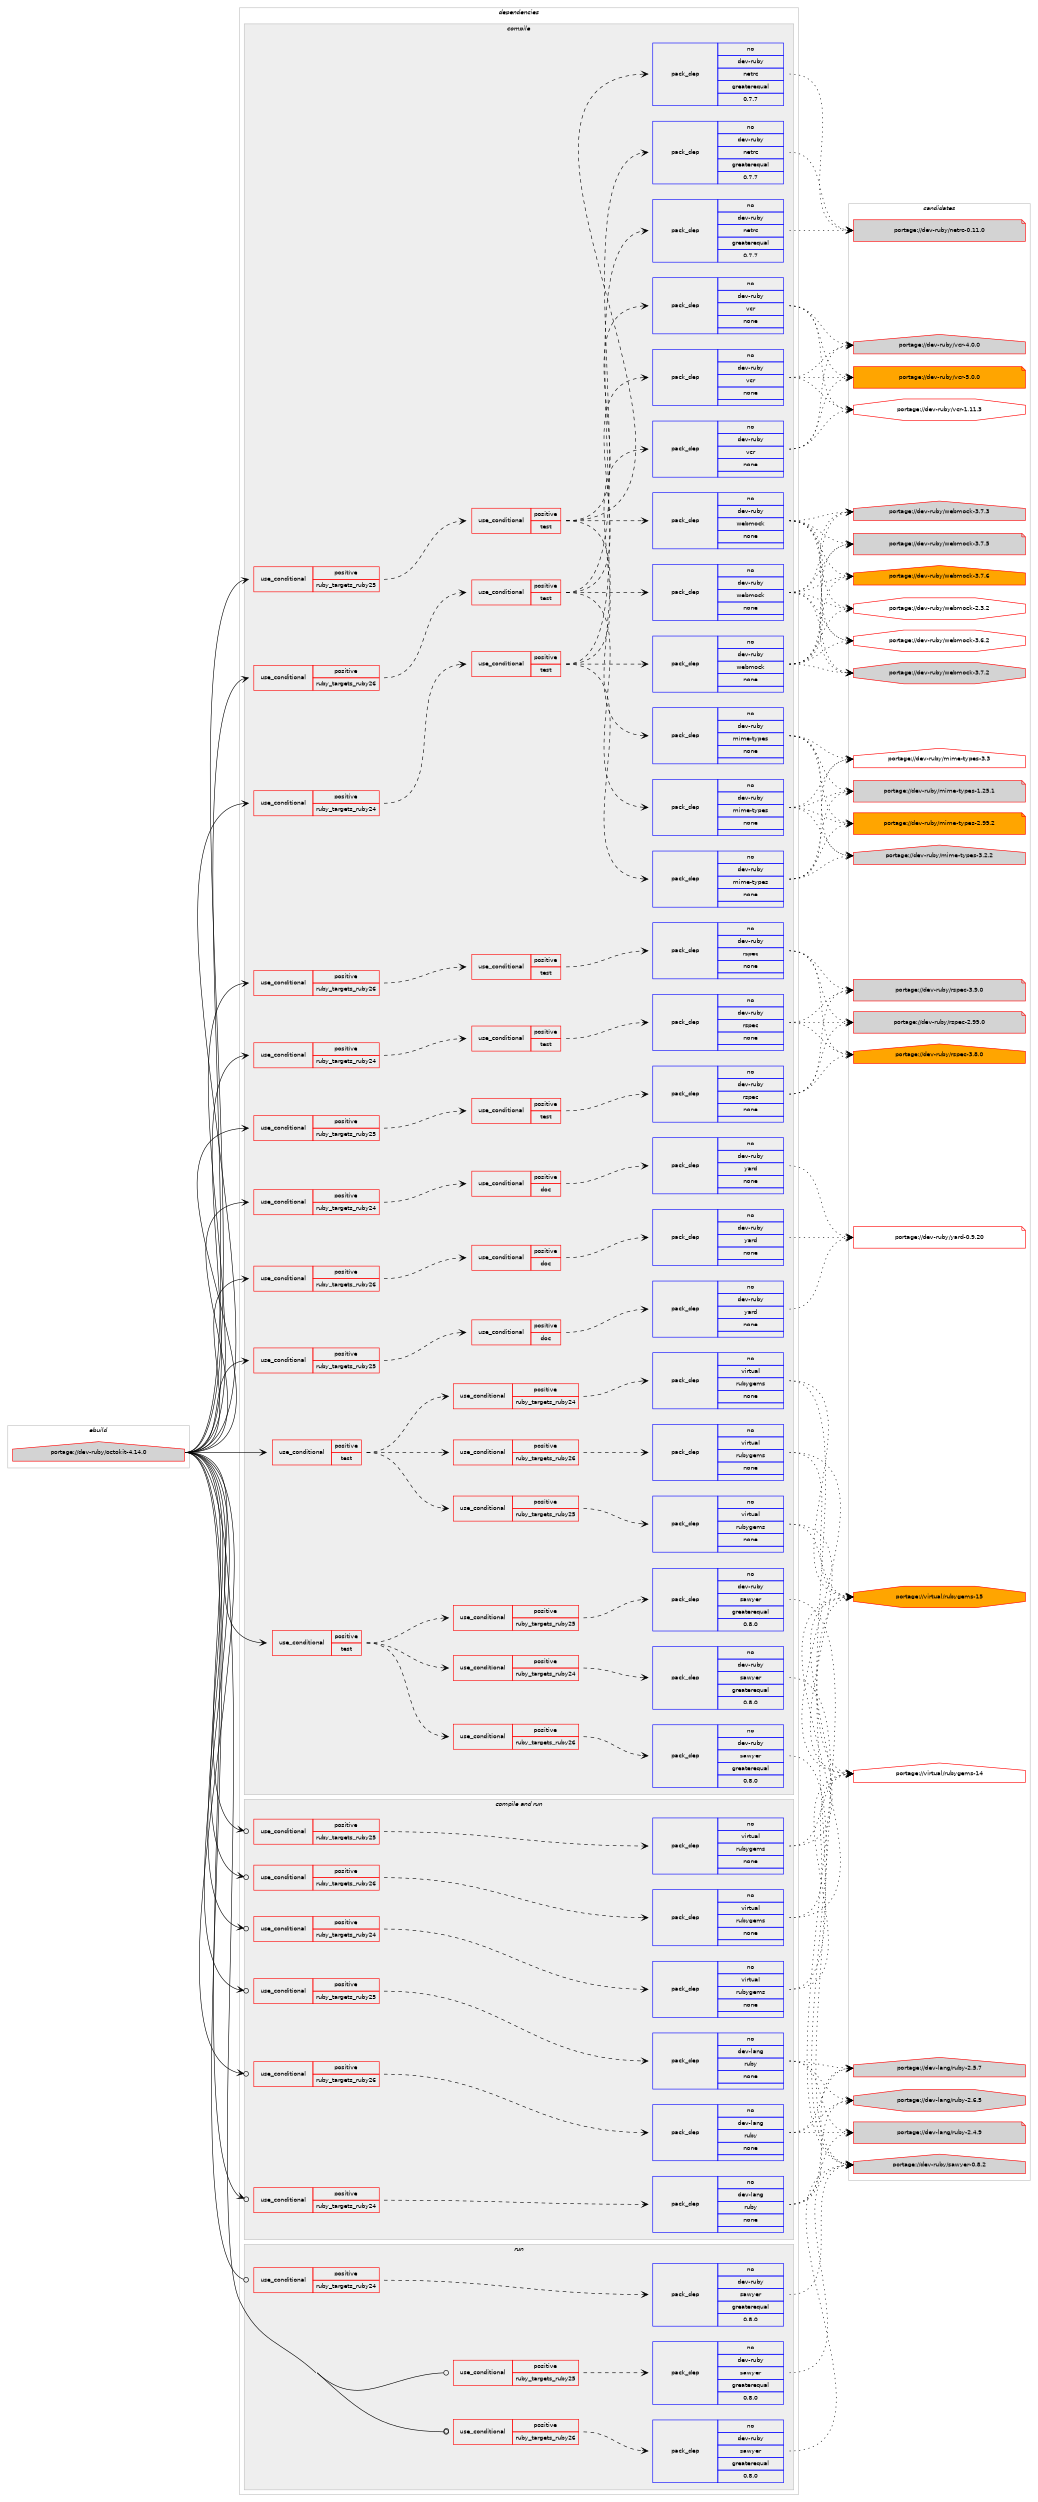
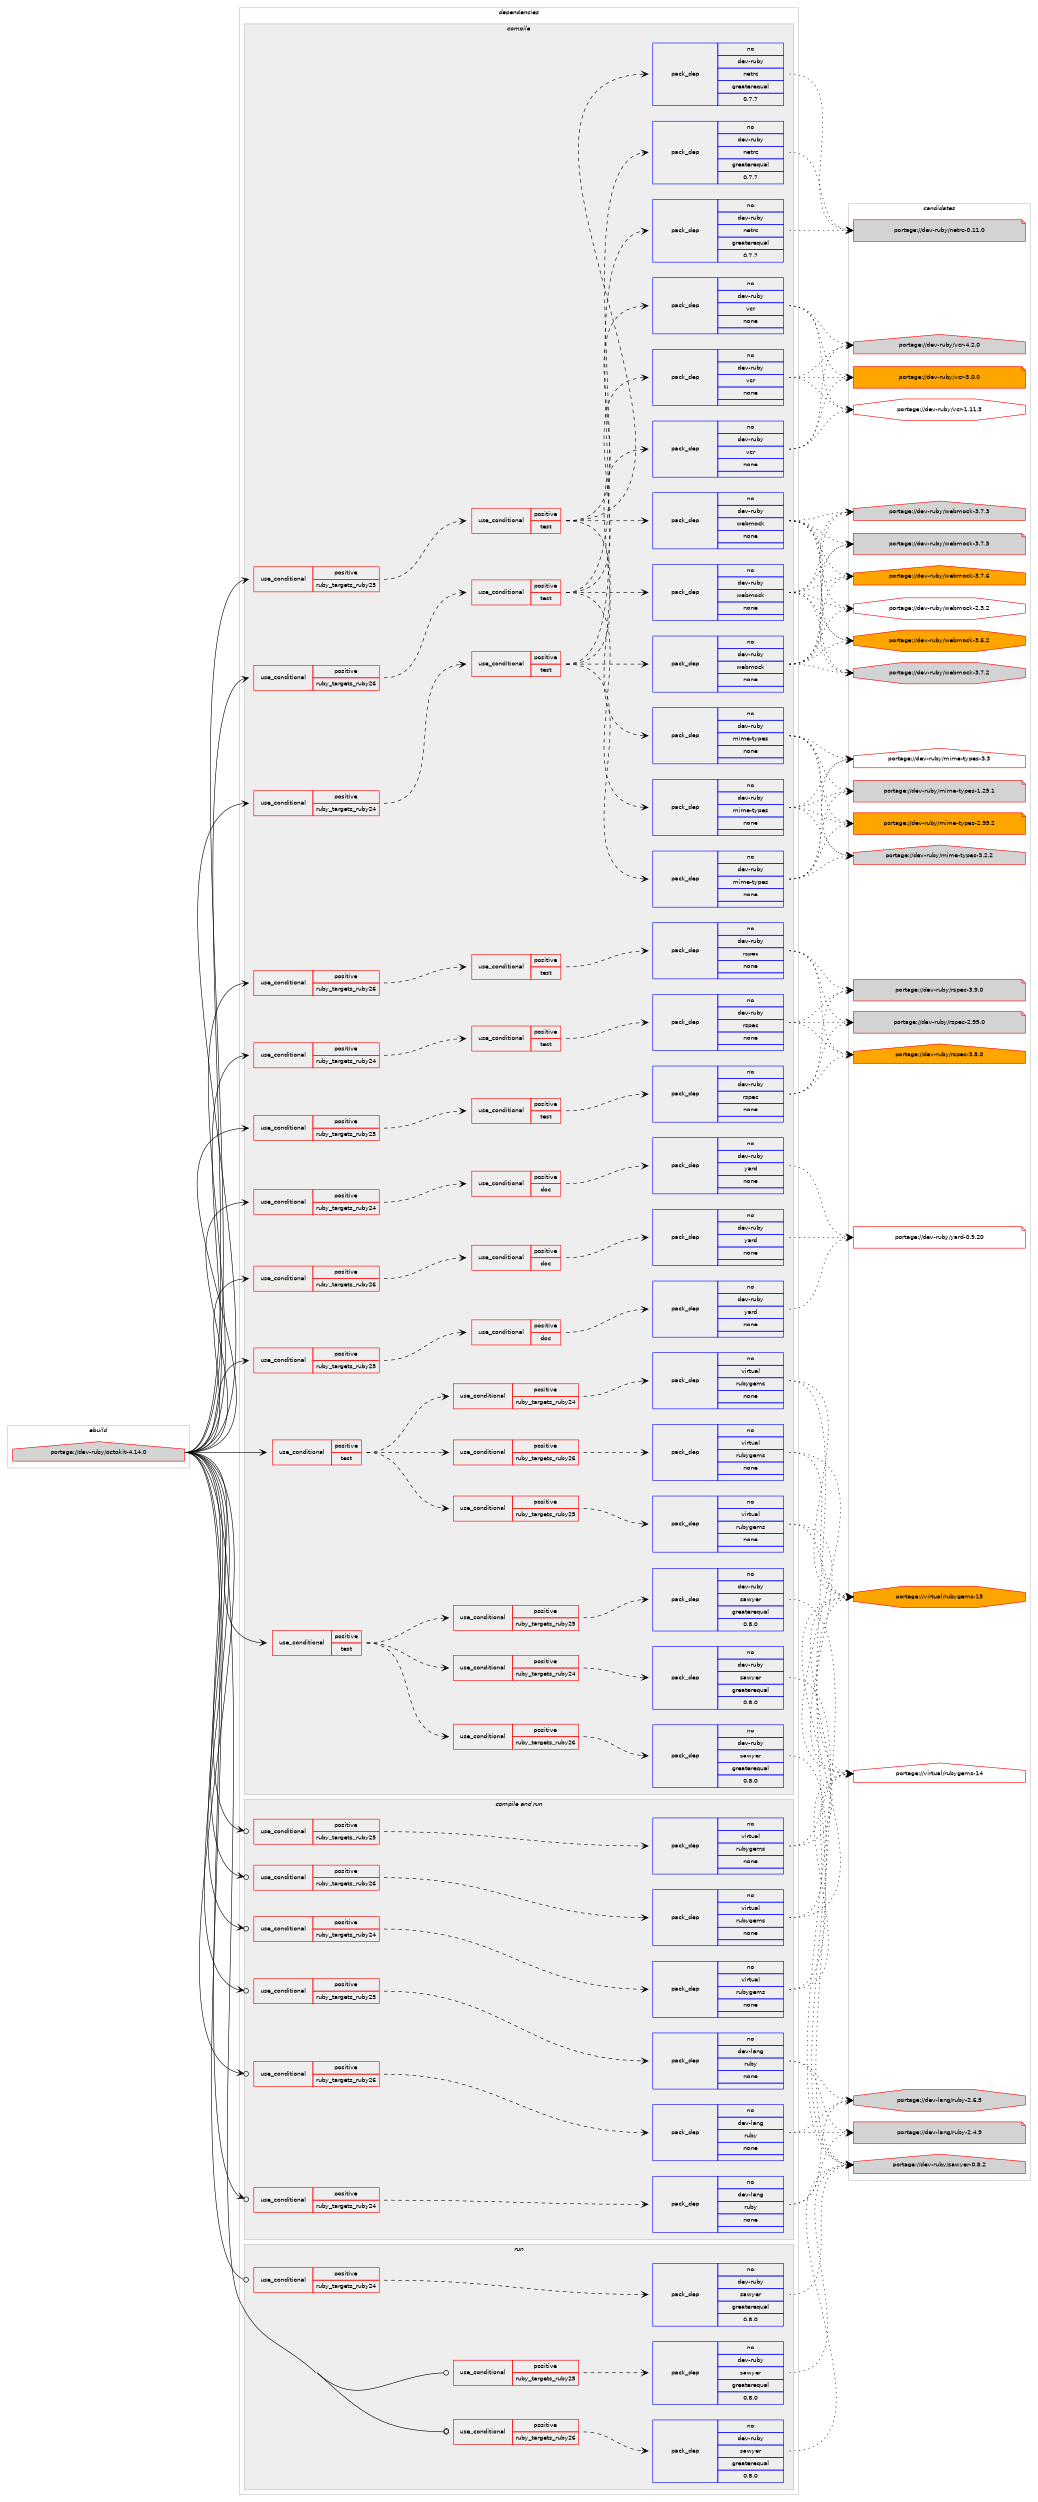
(939, 345) -> (939, 345)
(939, 641) -> (939, 641)
(939, 2068) -> none
